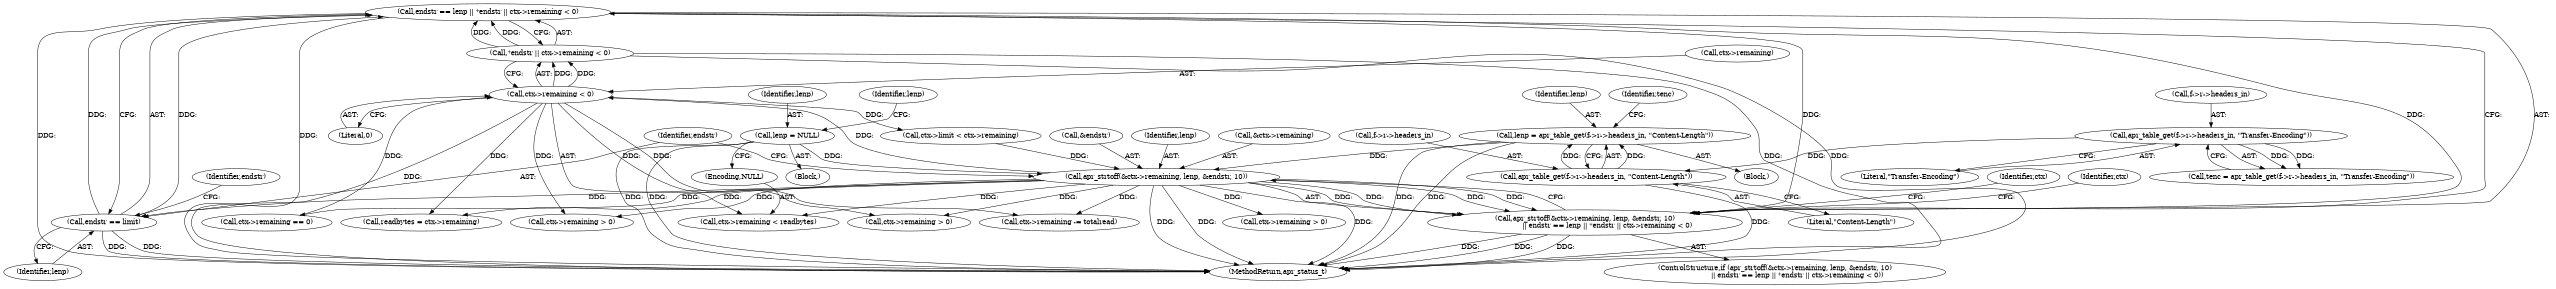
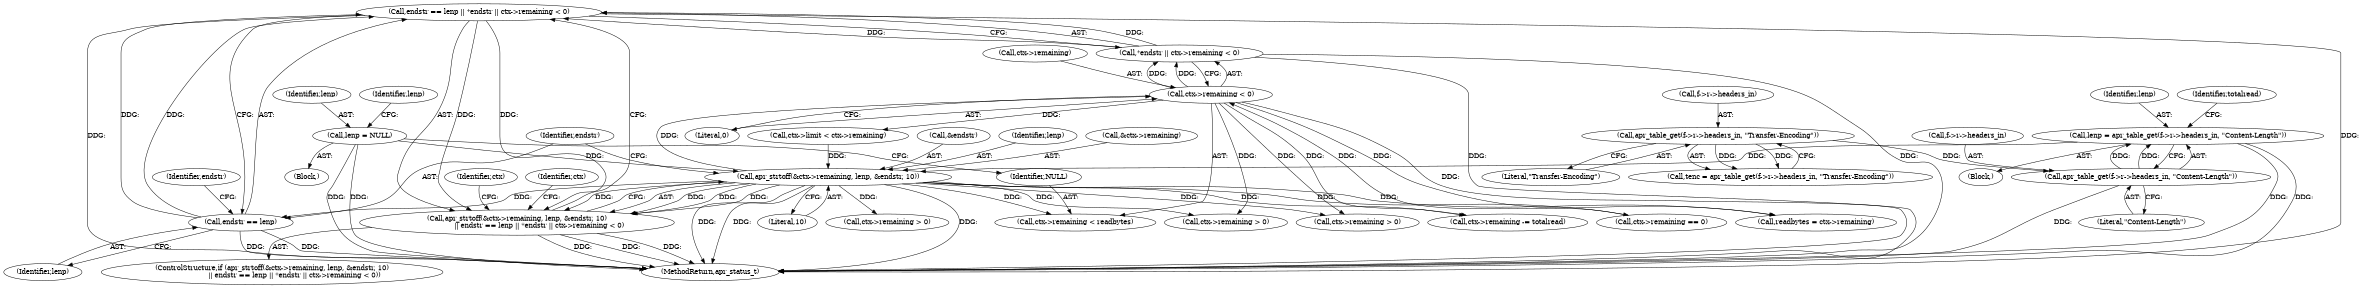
(1648, 95) -> (2227, 95)
(734, 177) -> (1039, 177)
(104, 223) -> (241, 223)
none -> (787, 223)
